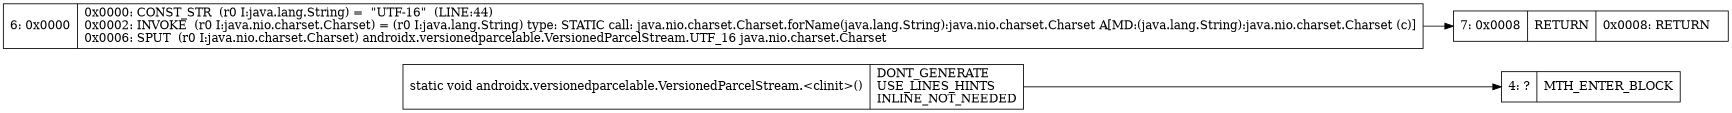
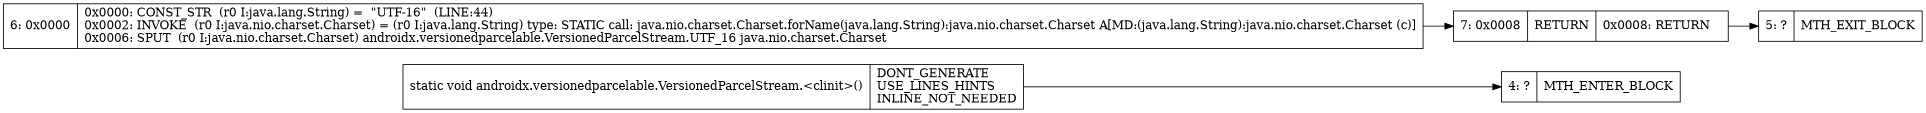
none -> (1840, 26)
